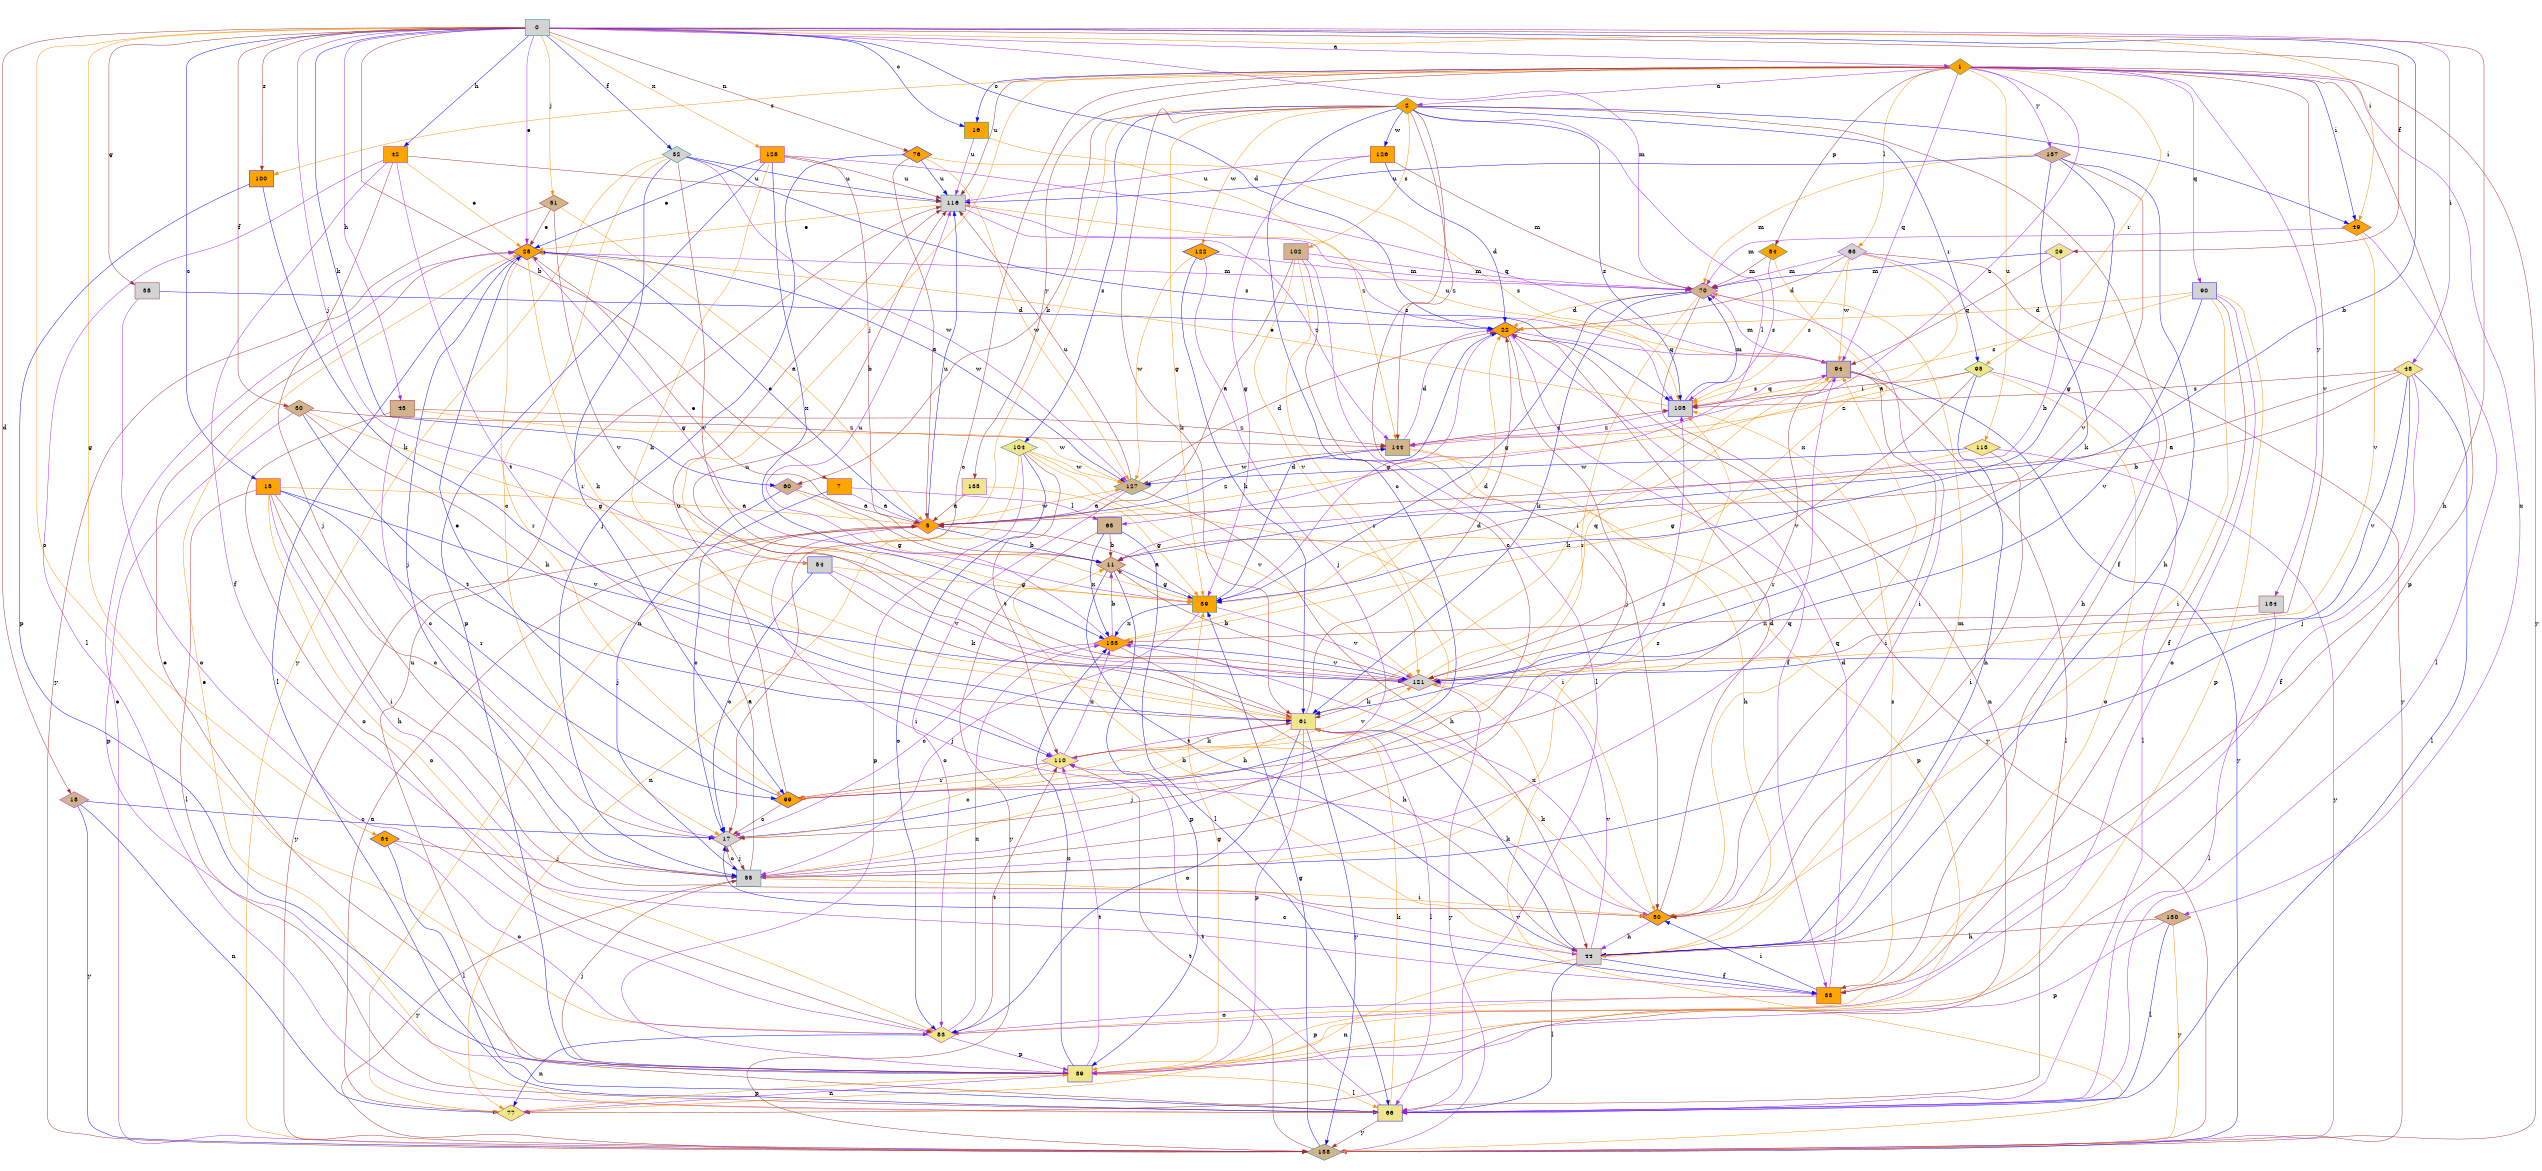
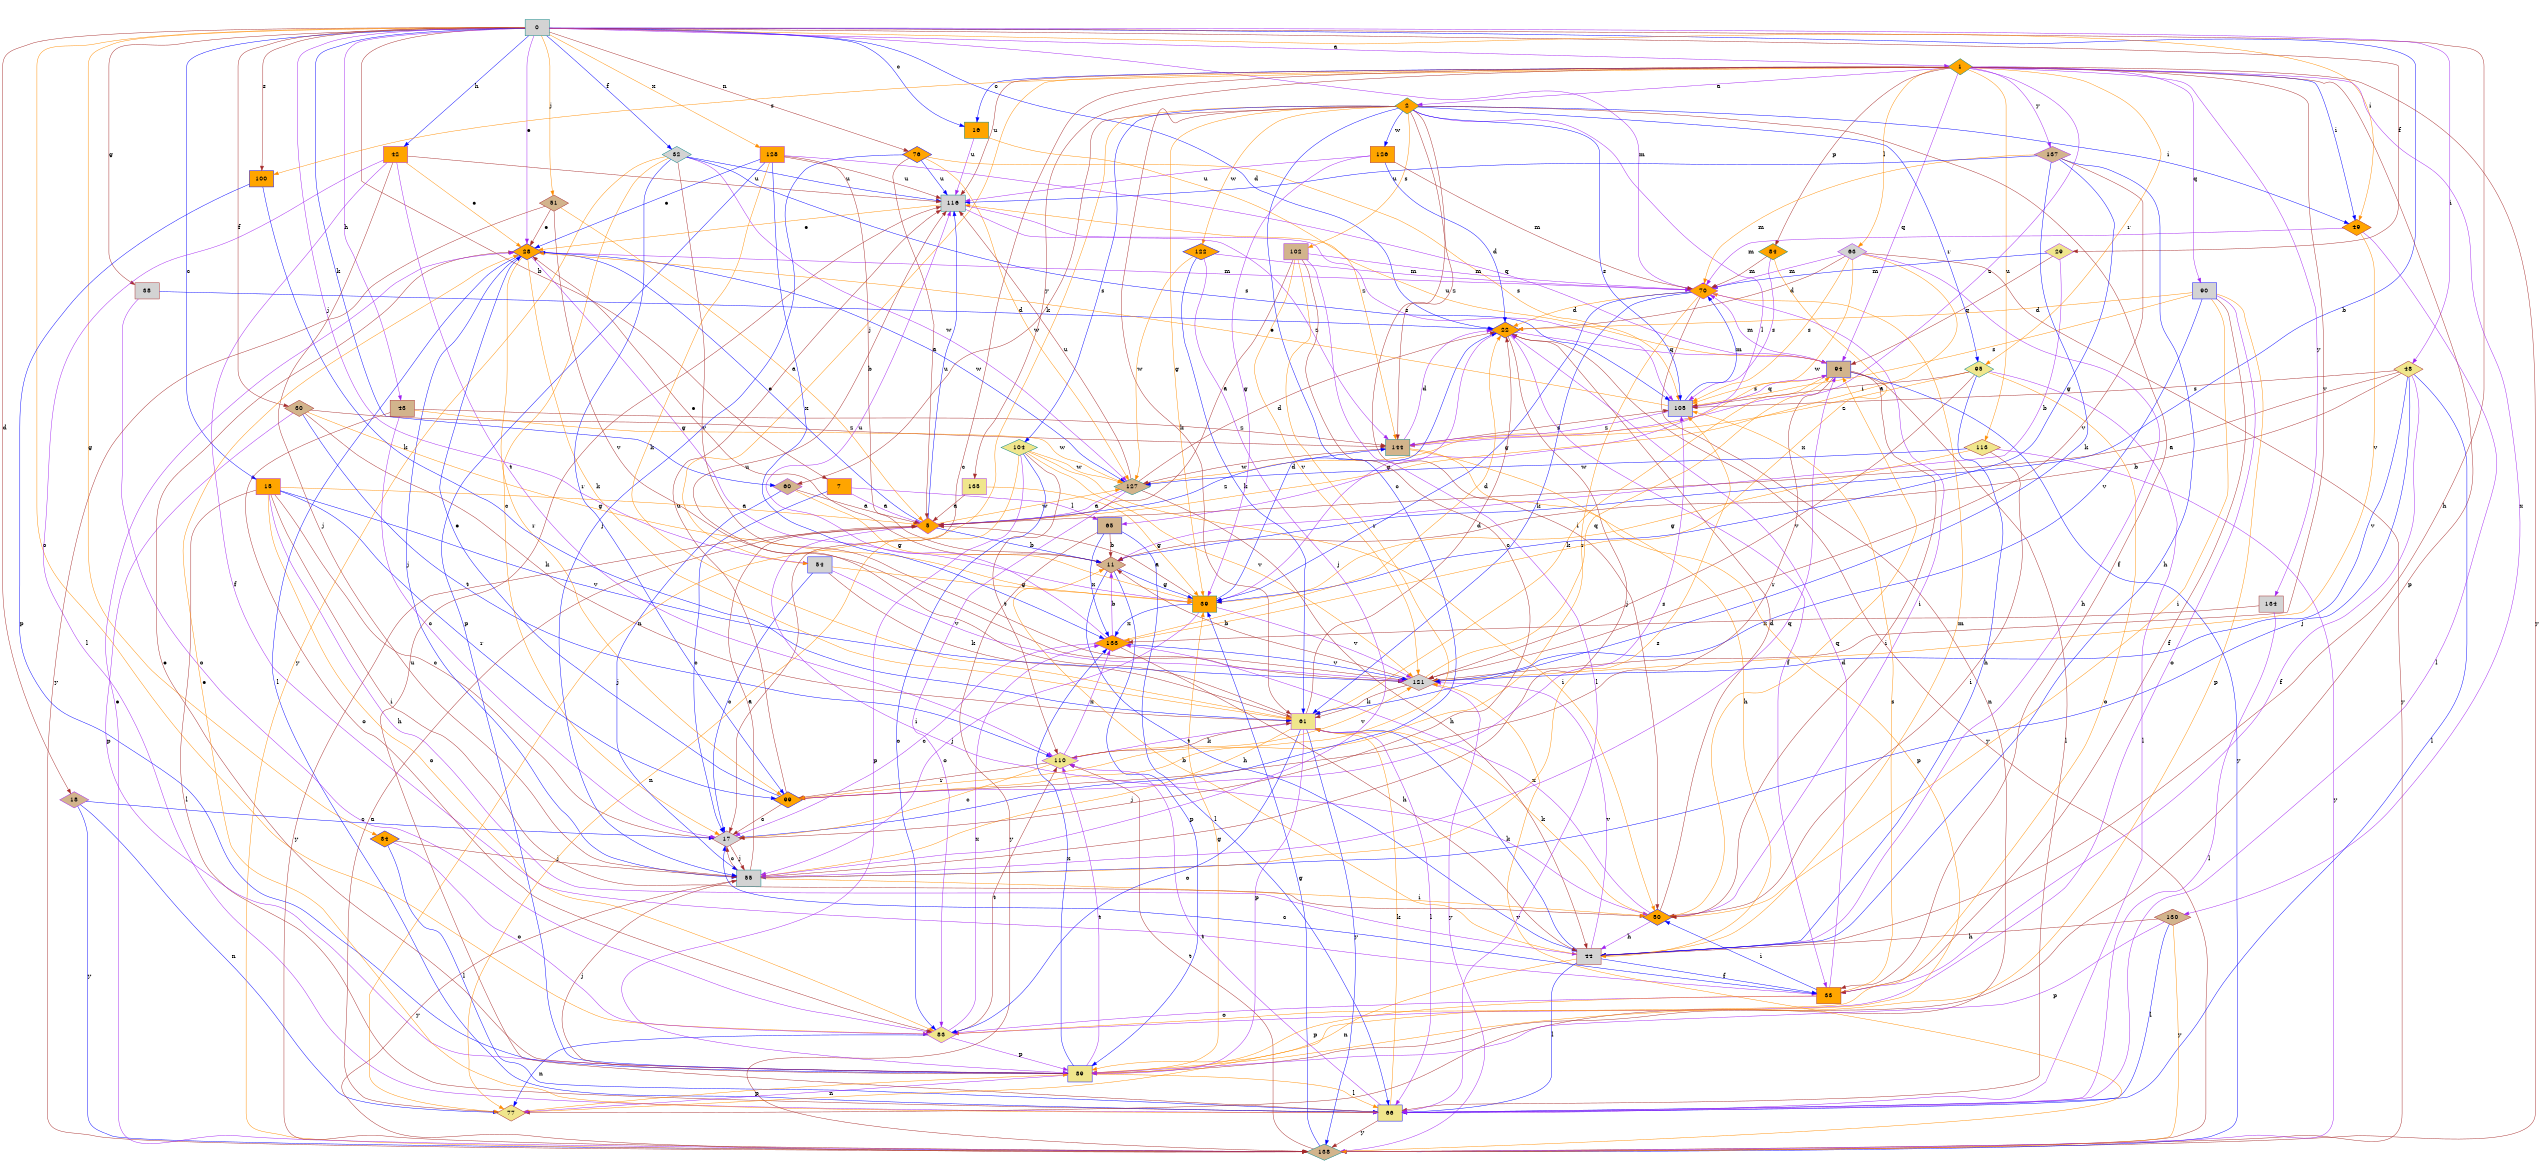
(1703, 291) -> (1703, 291)
(1844, 310) -> (1446, 446)
